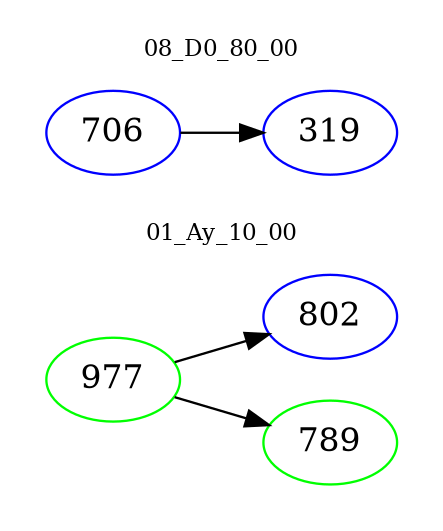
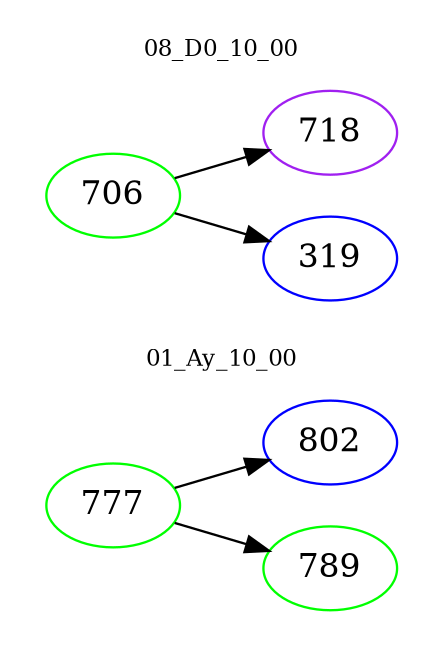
(222, 50) -> (222, 50)
(113, 133) -> (113, 196)
none -> (330, 133)
(113, 380) -> (113, 505)
